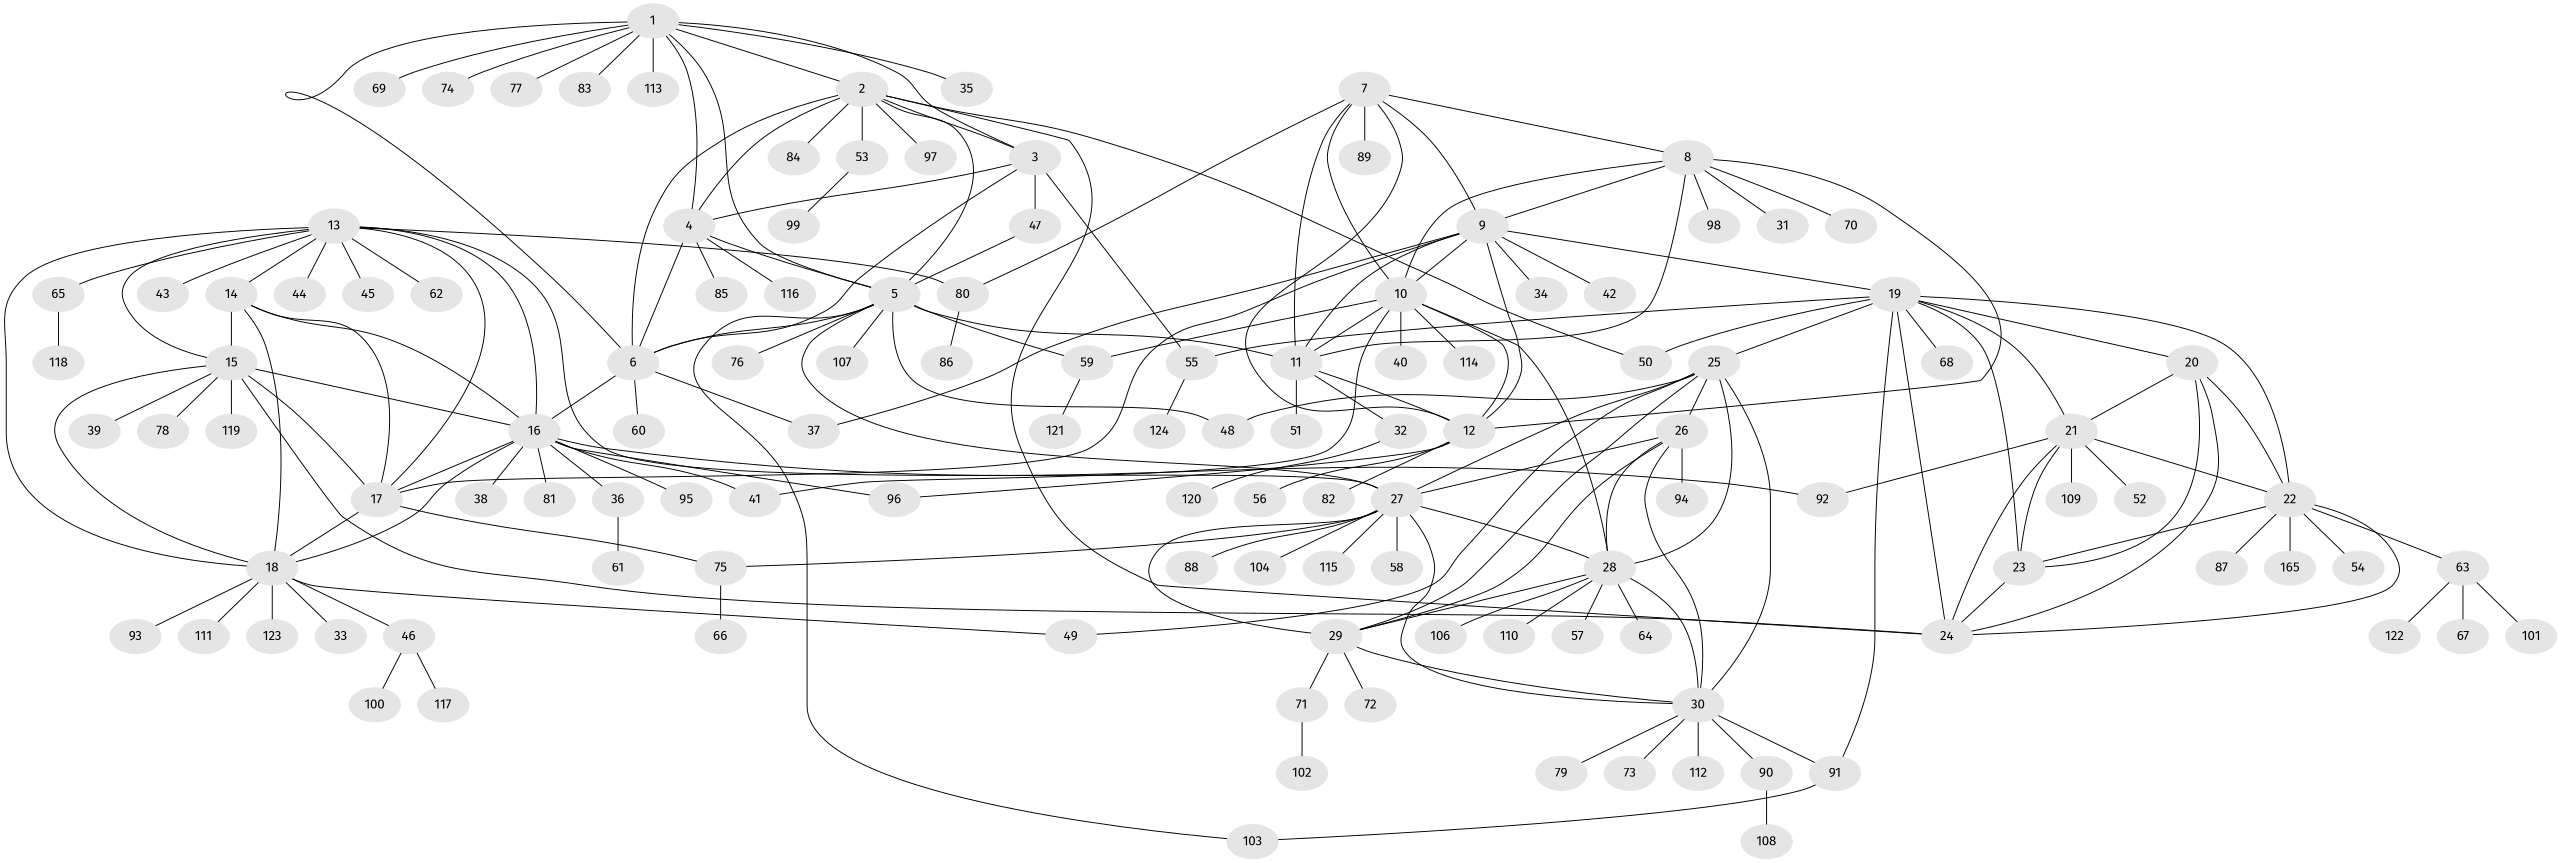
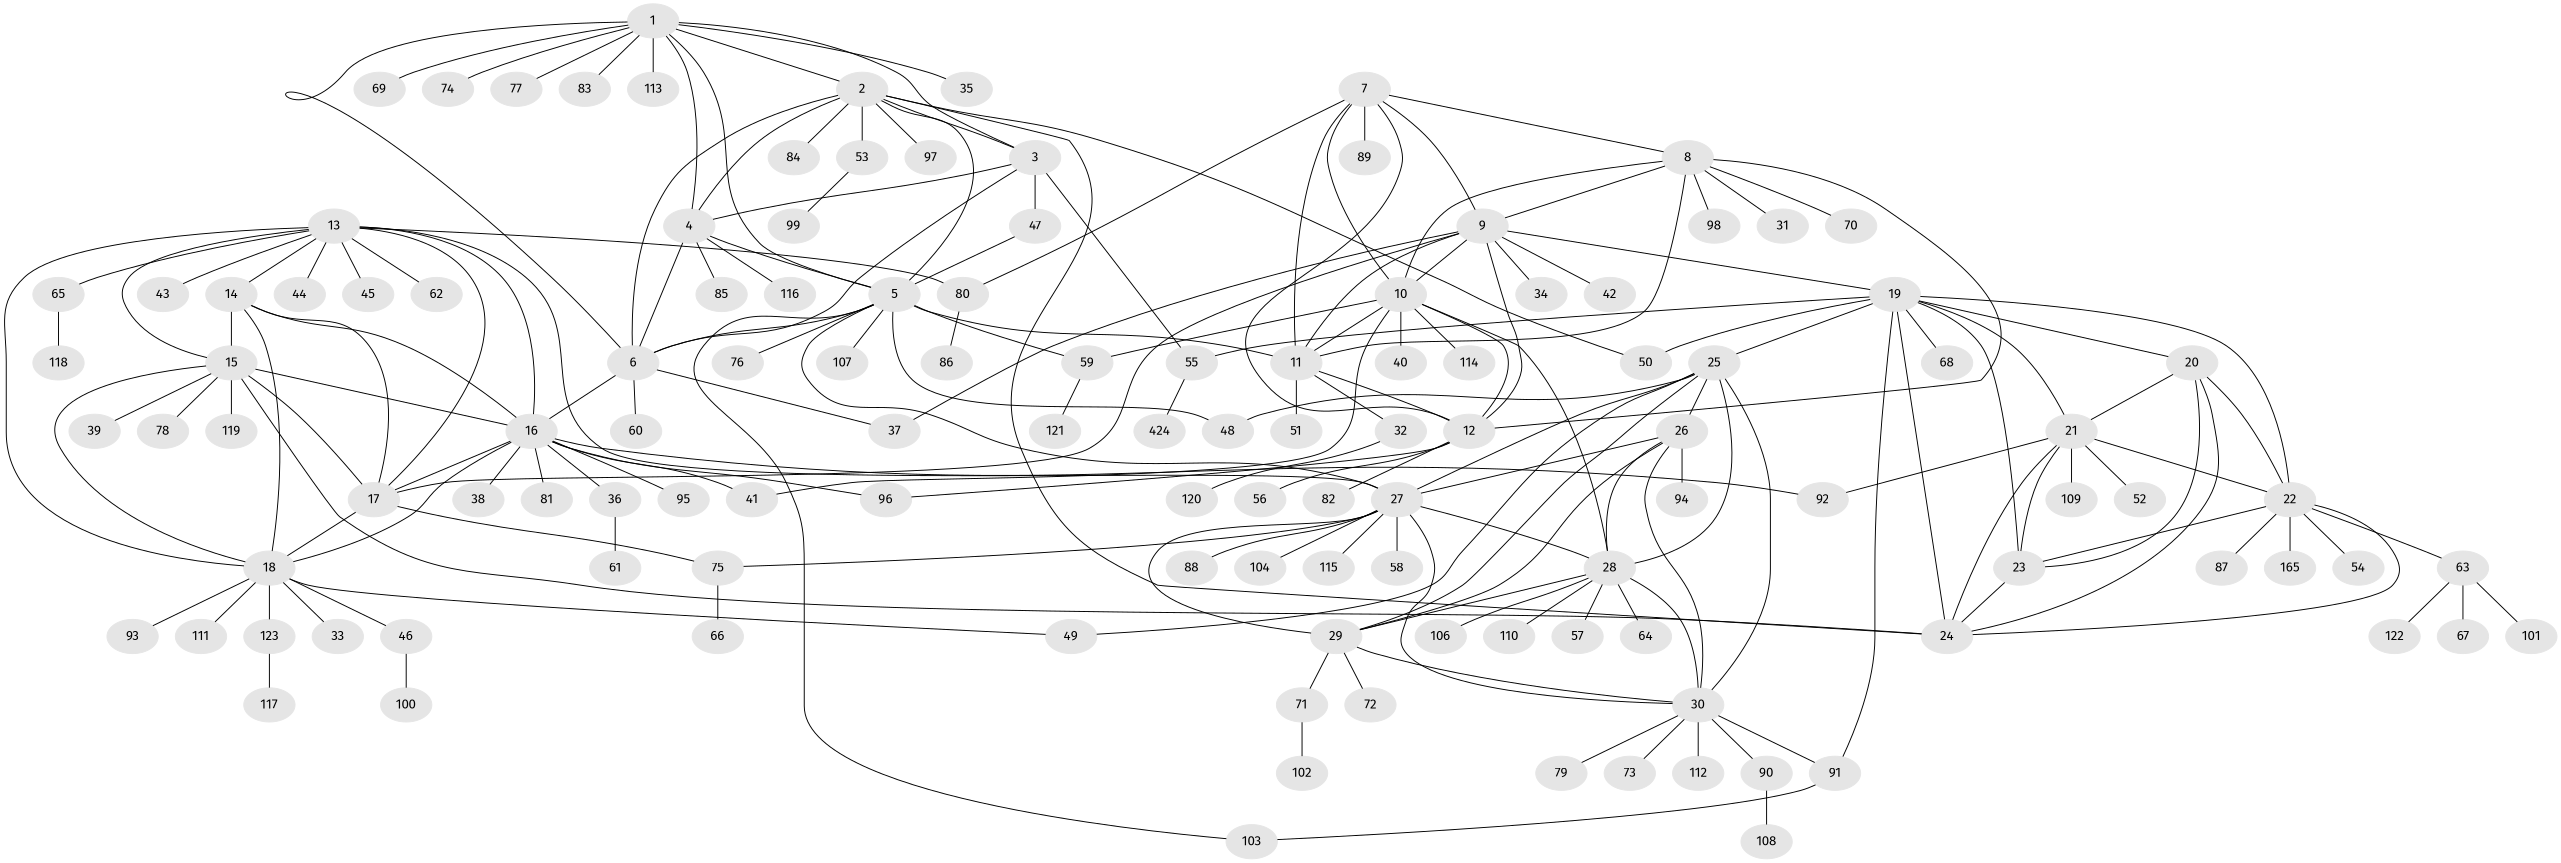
(1160, 431) -> (1160, 431)
(426, 671) -> (269, 671)
